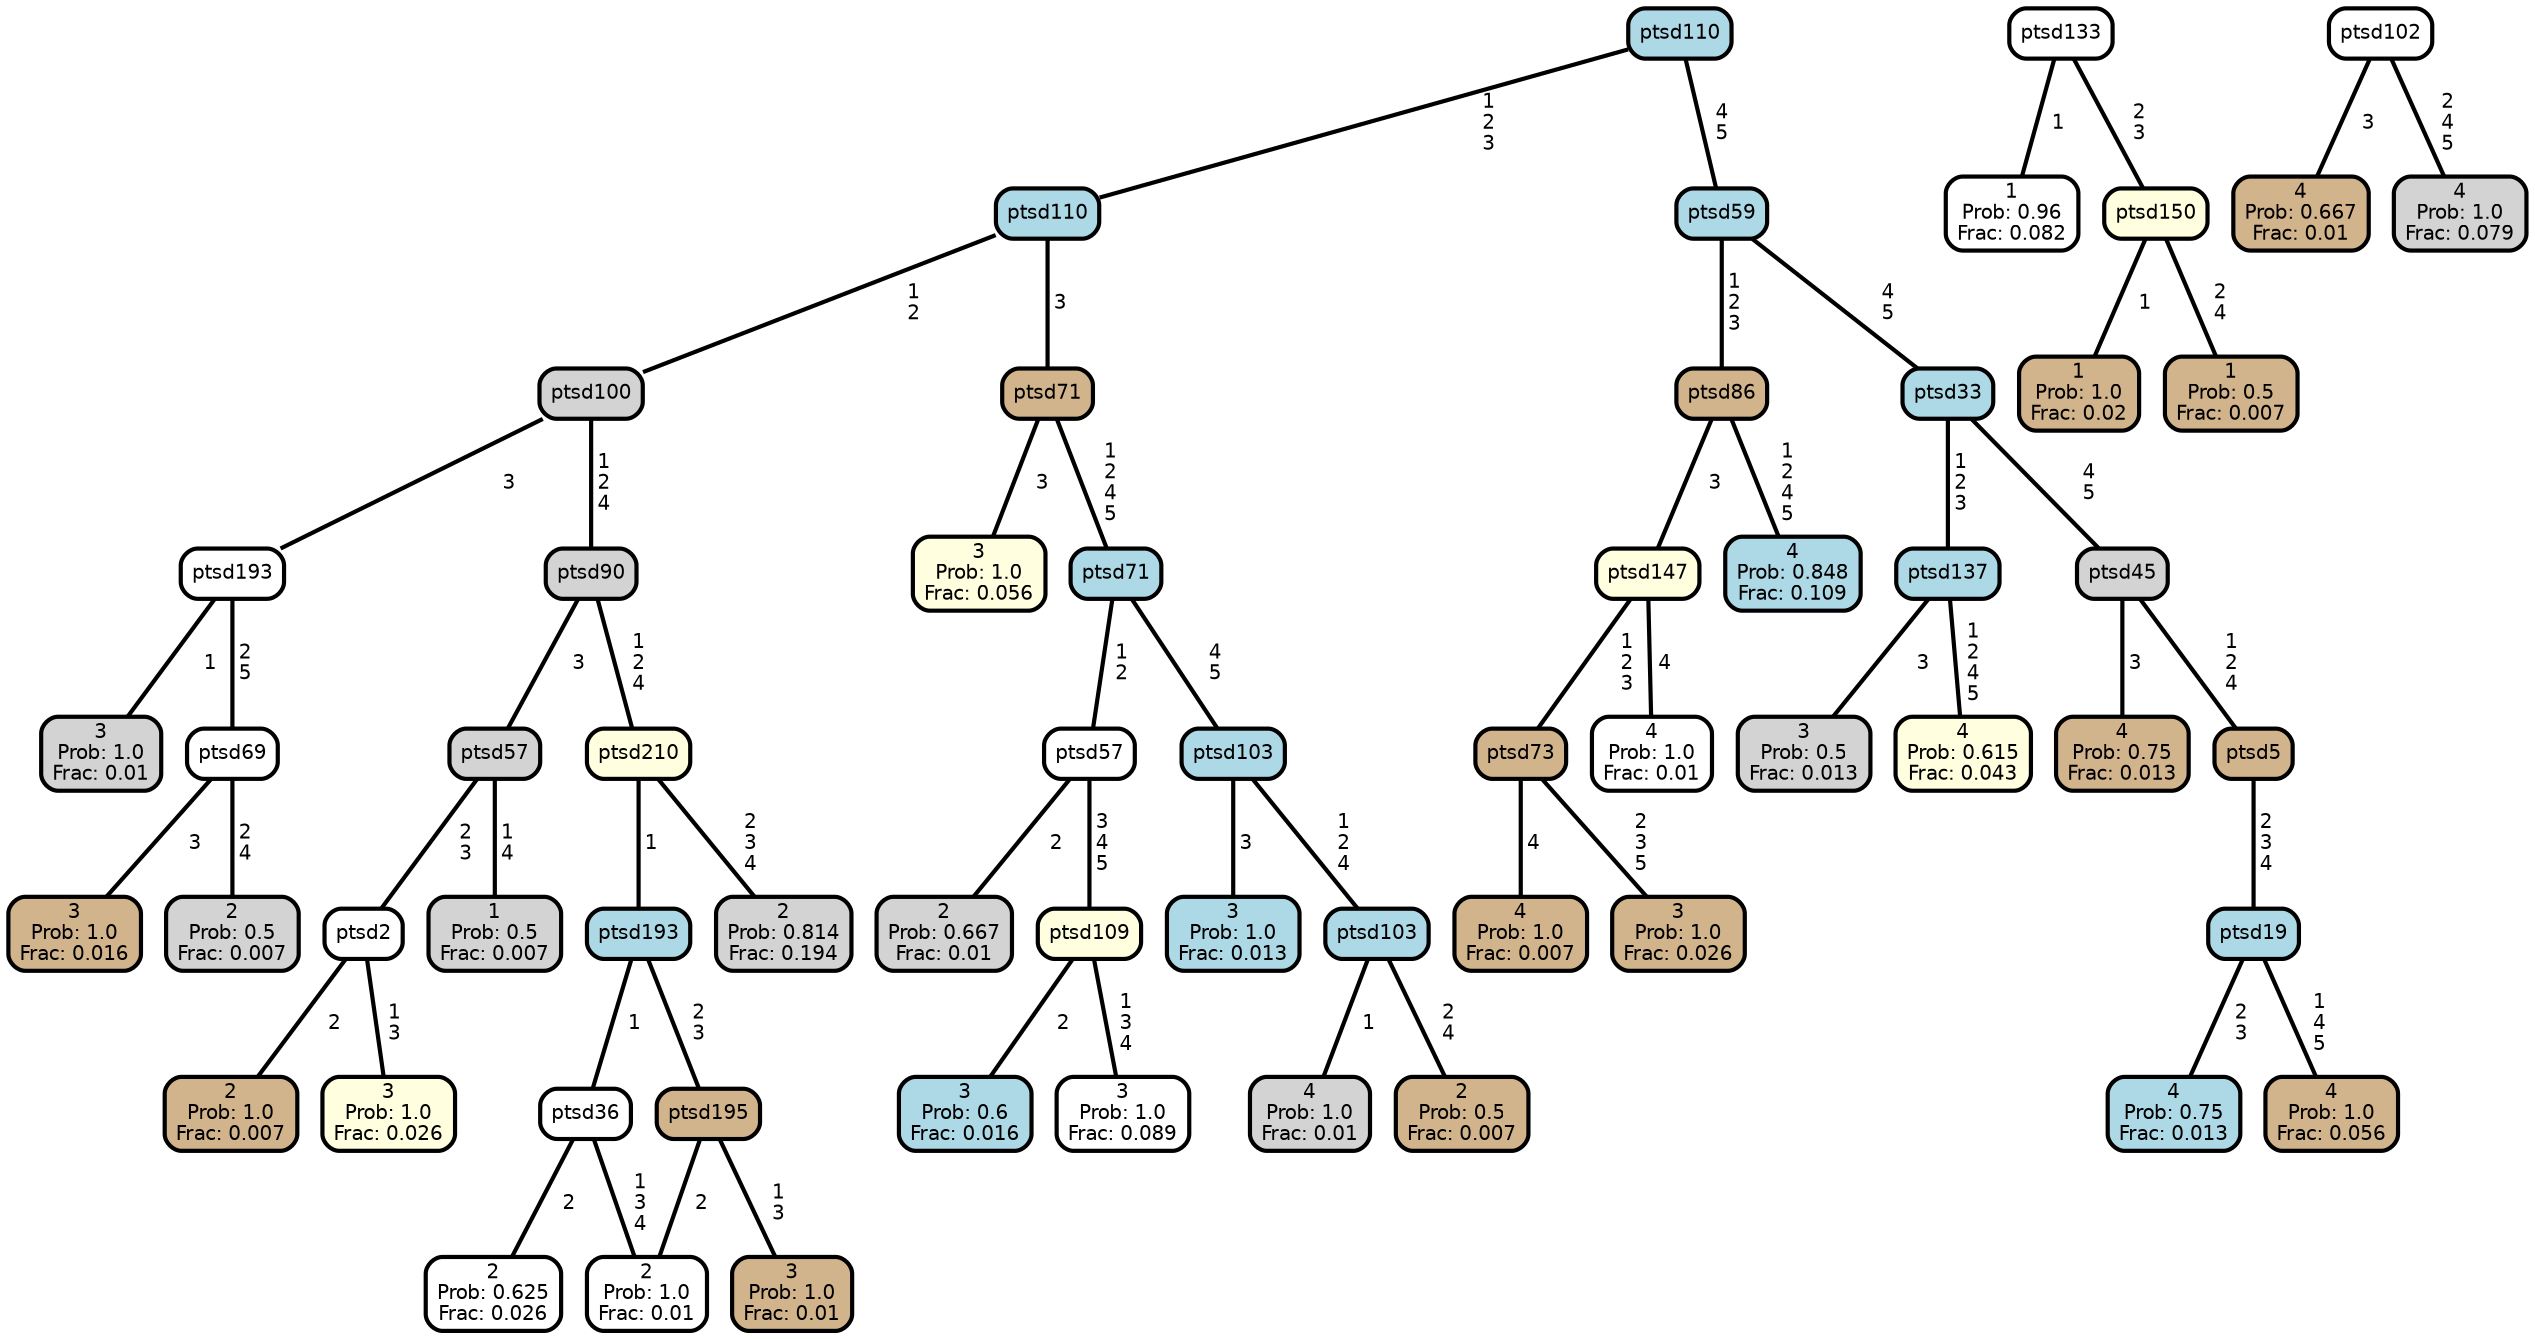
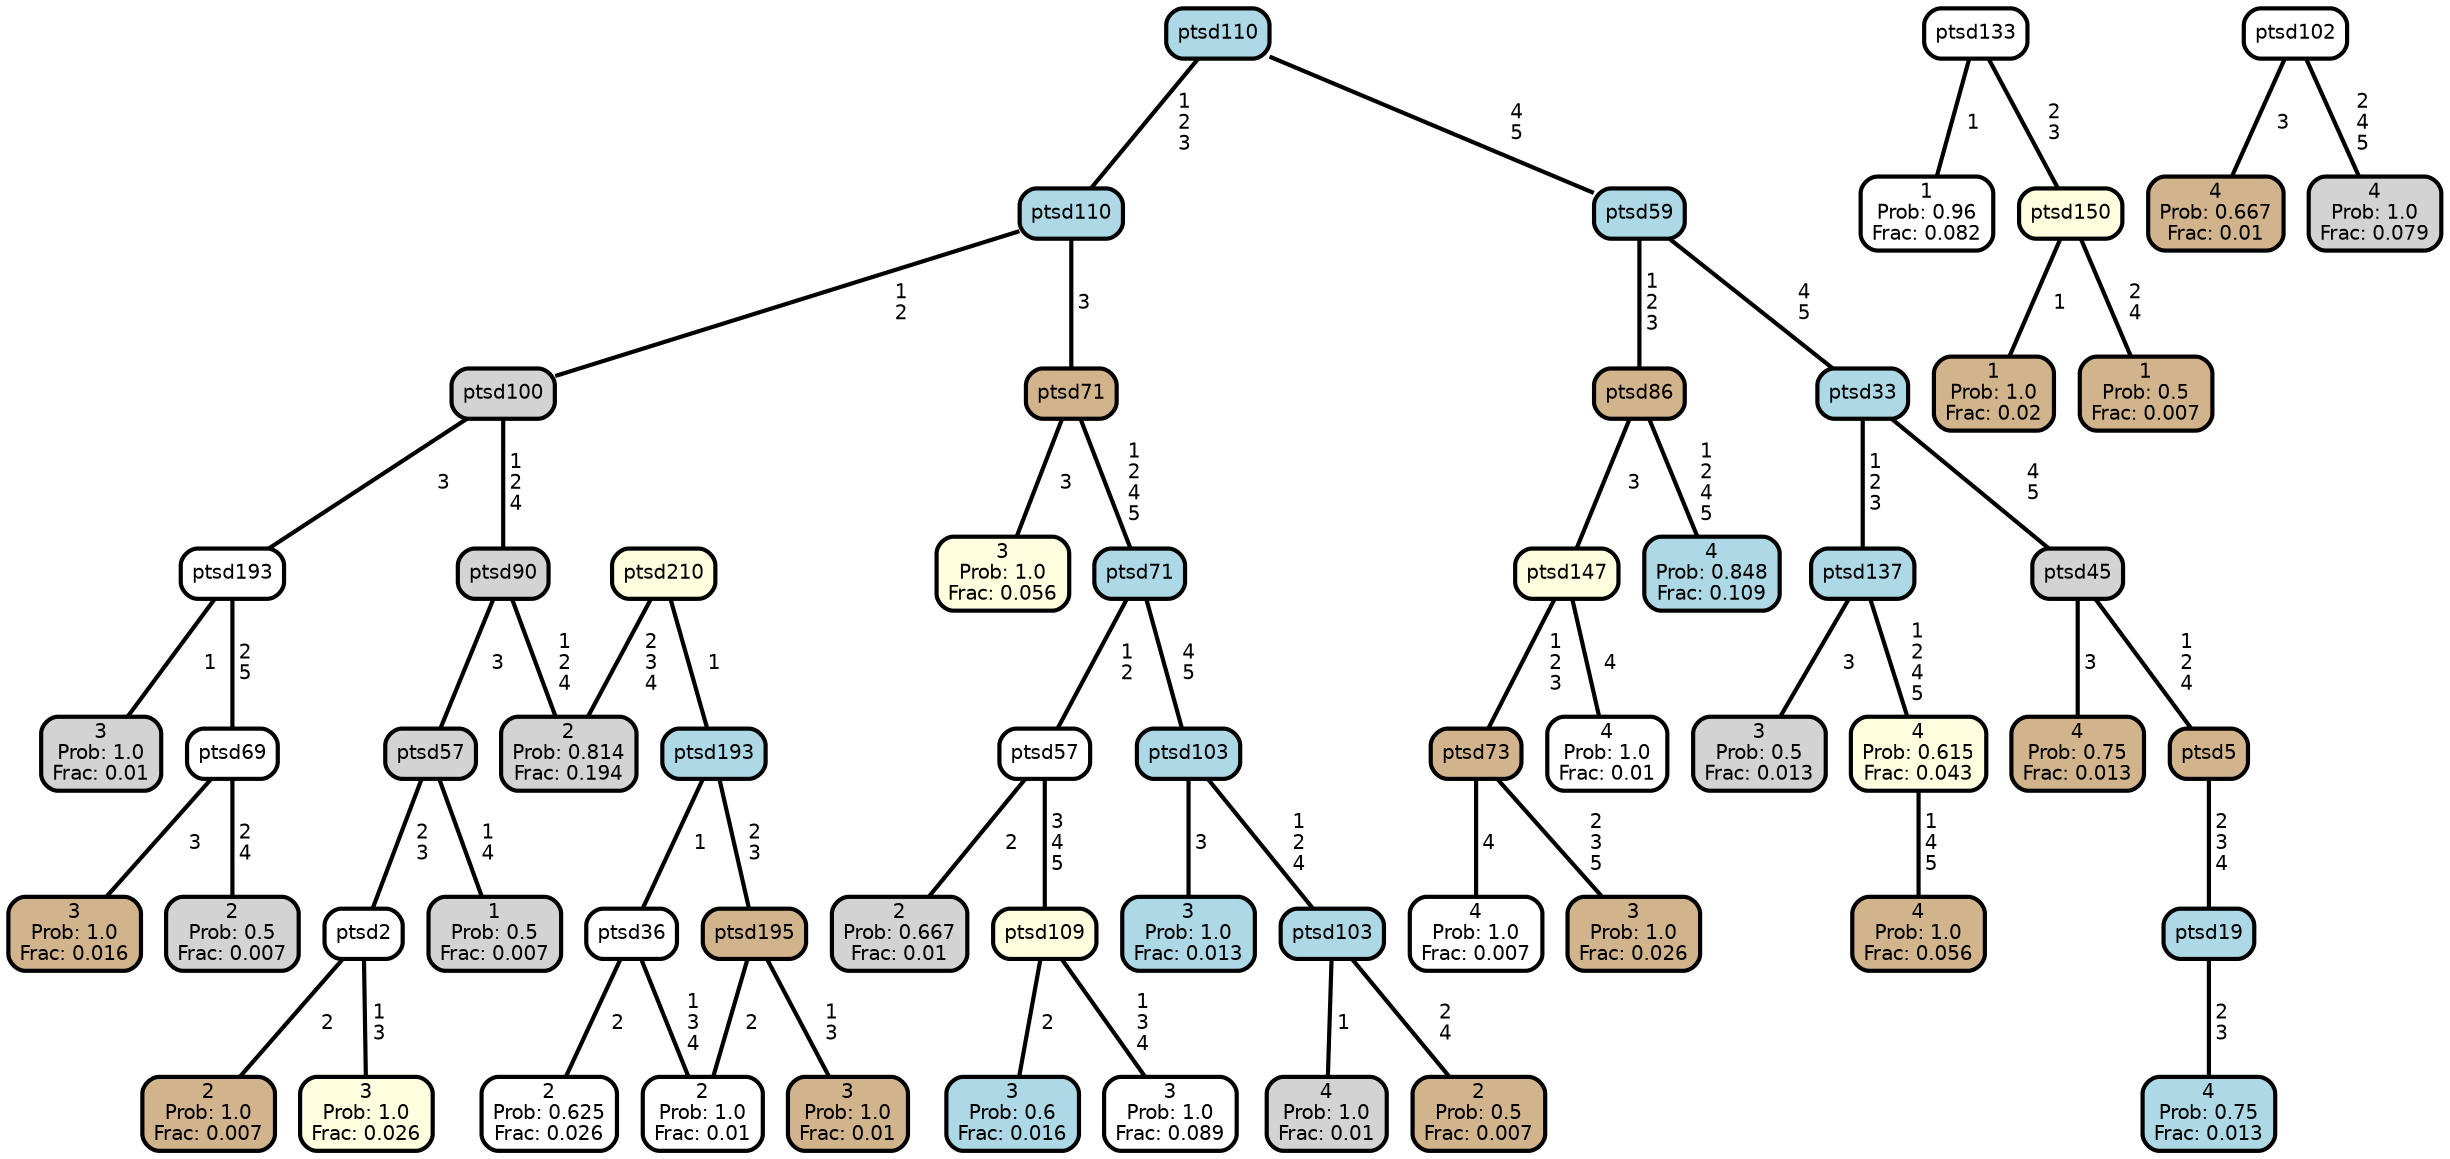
(615, 664) -> (534, 658)
(1521, 934) -> (1476, 934)
(2290, 1018) -> (1919, 844)
